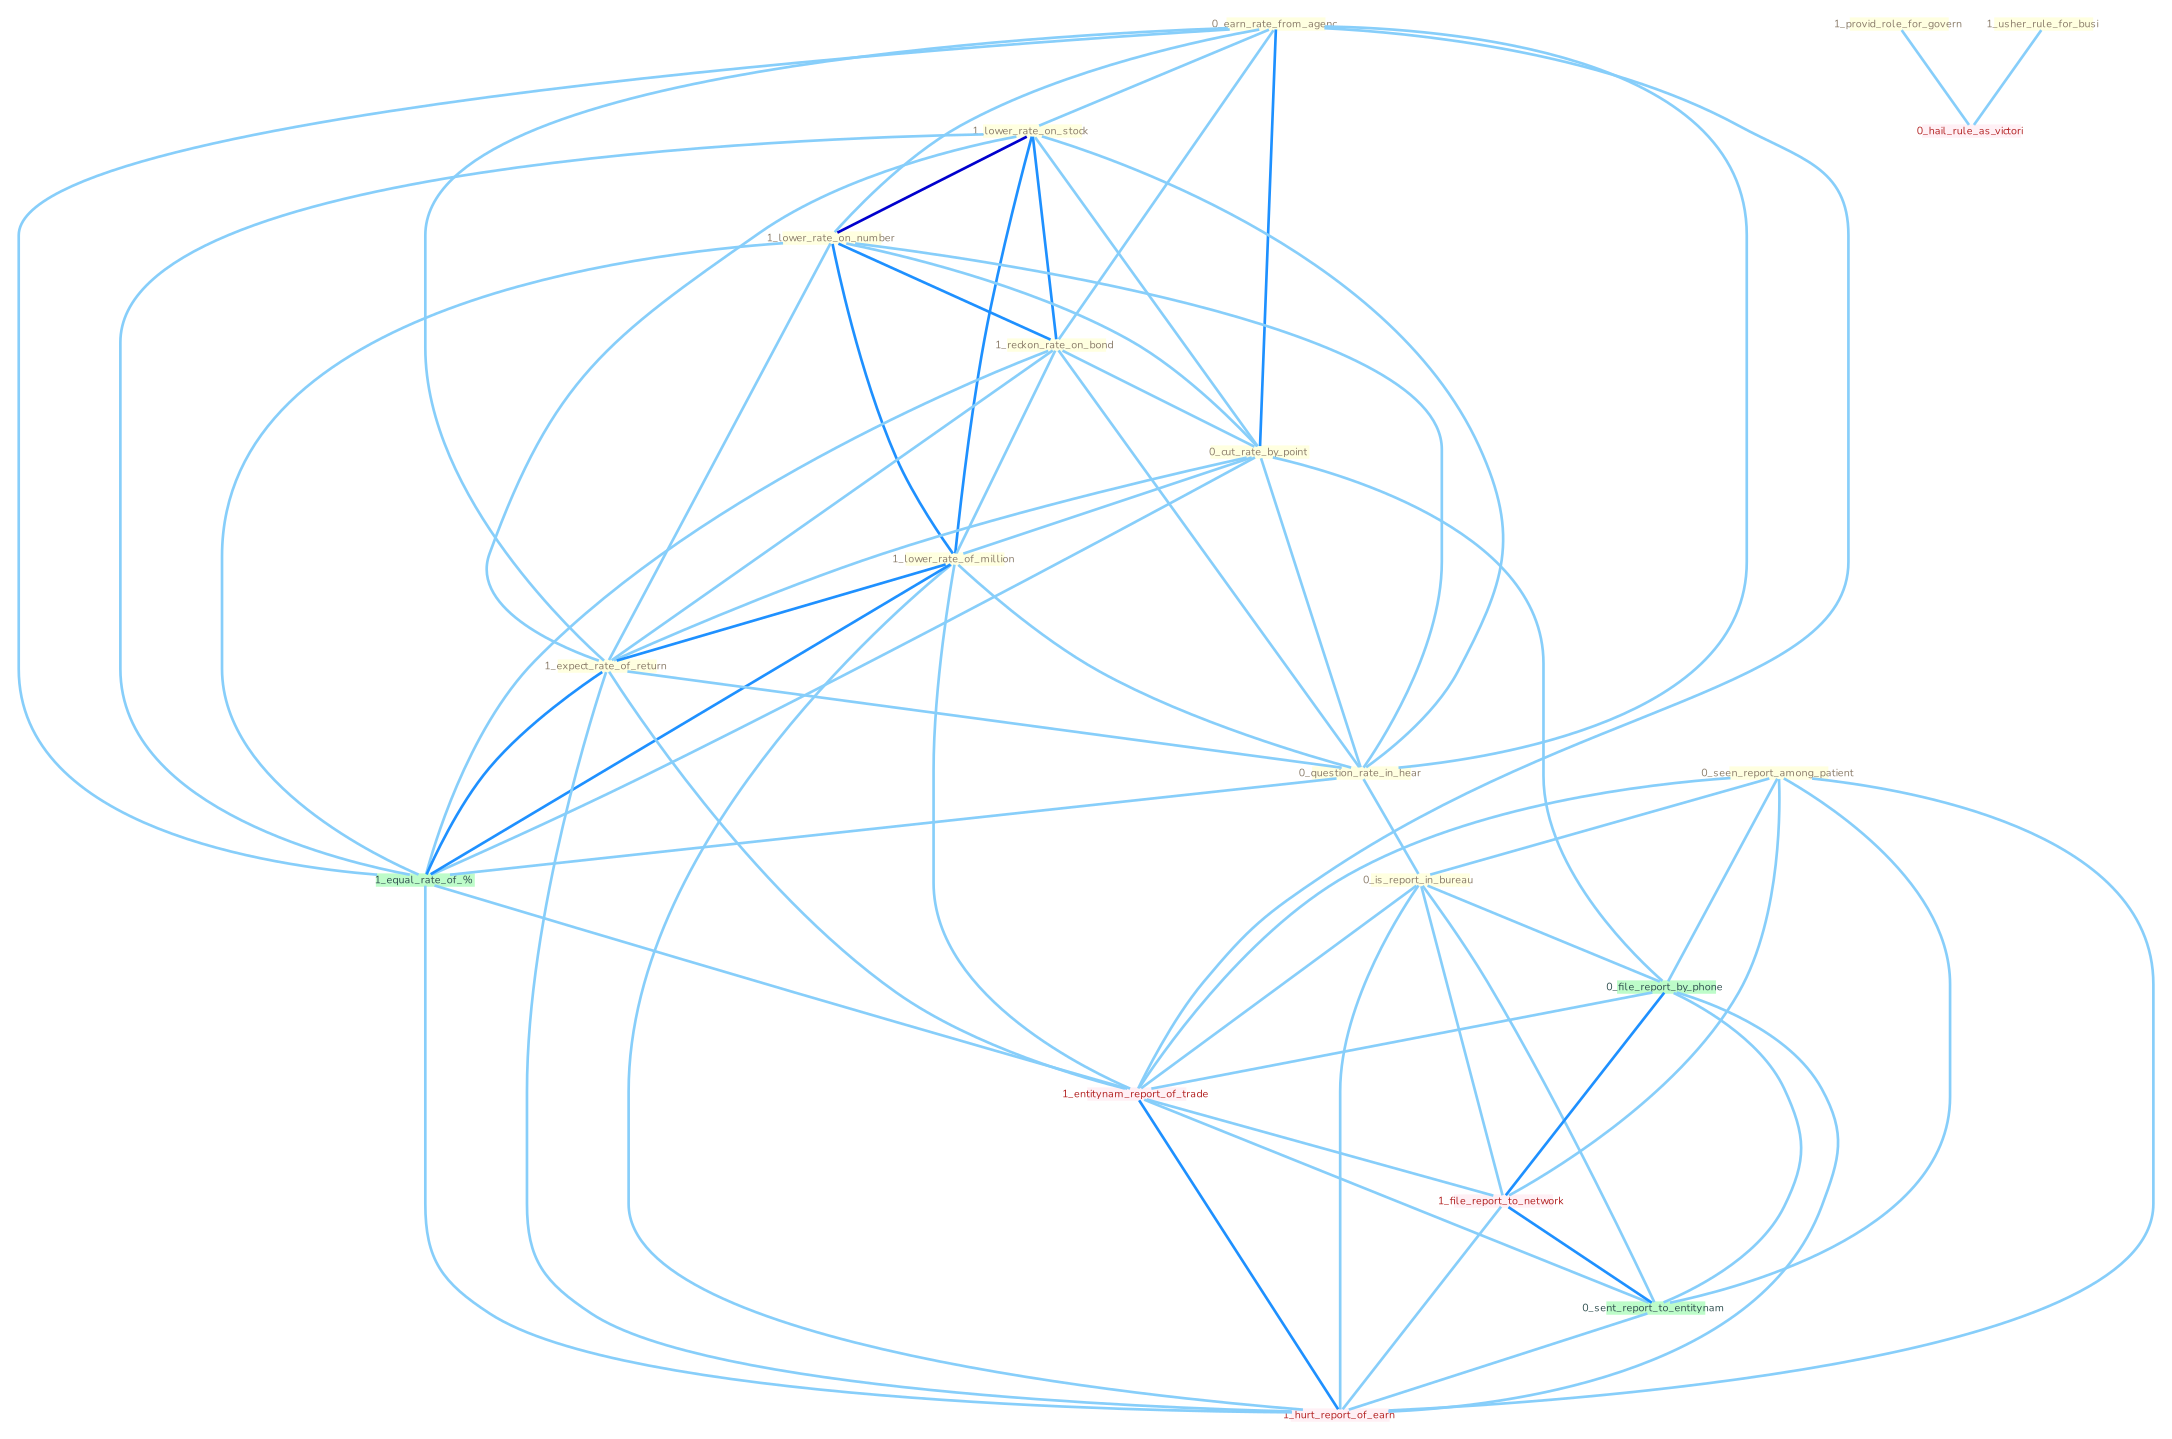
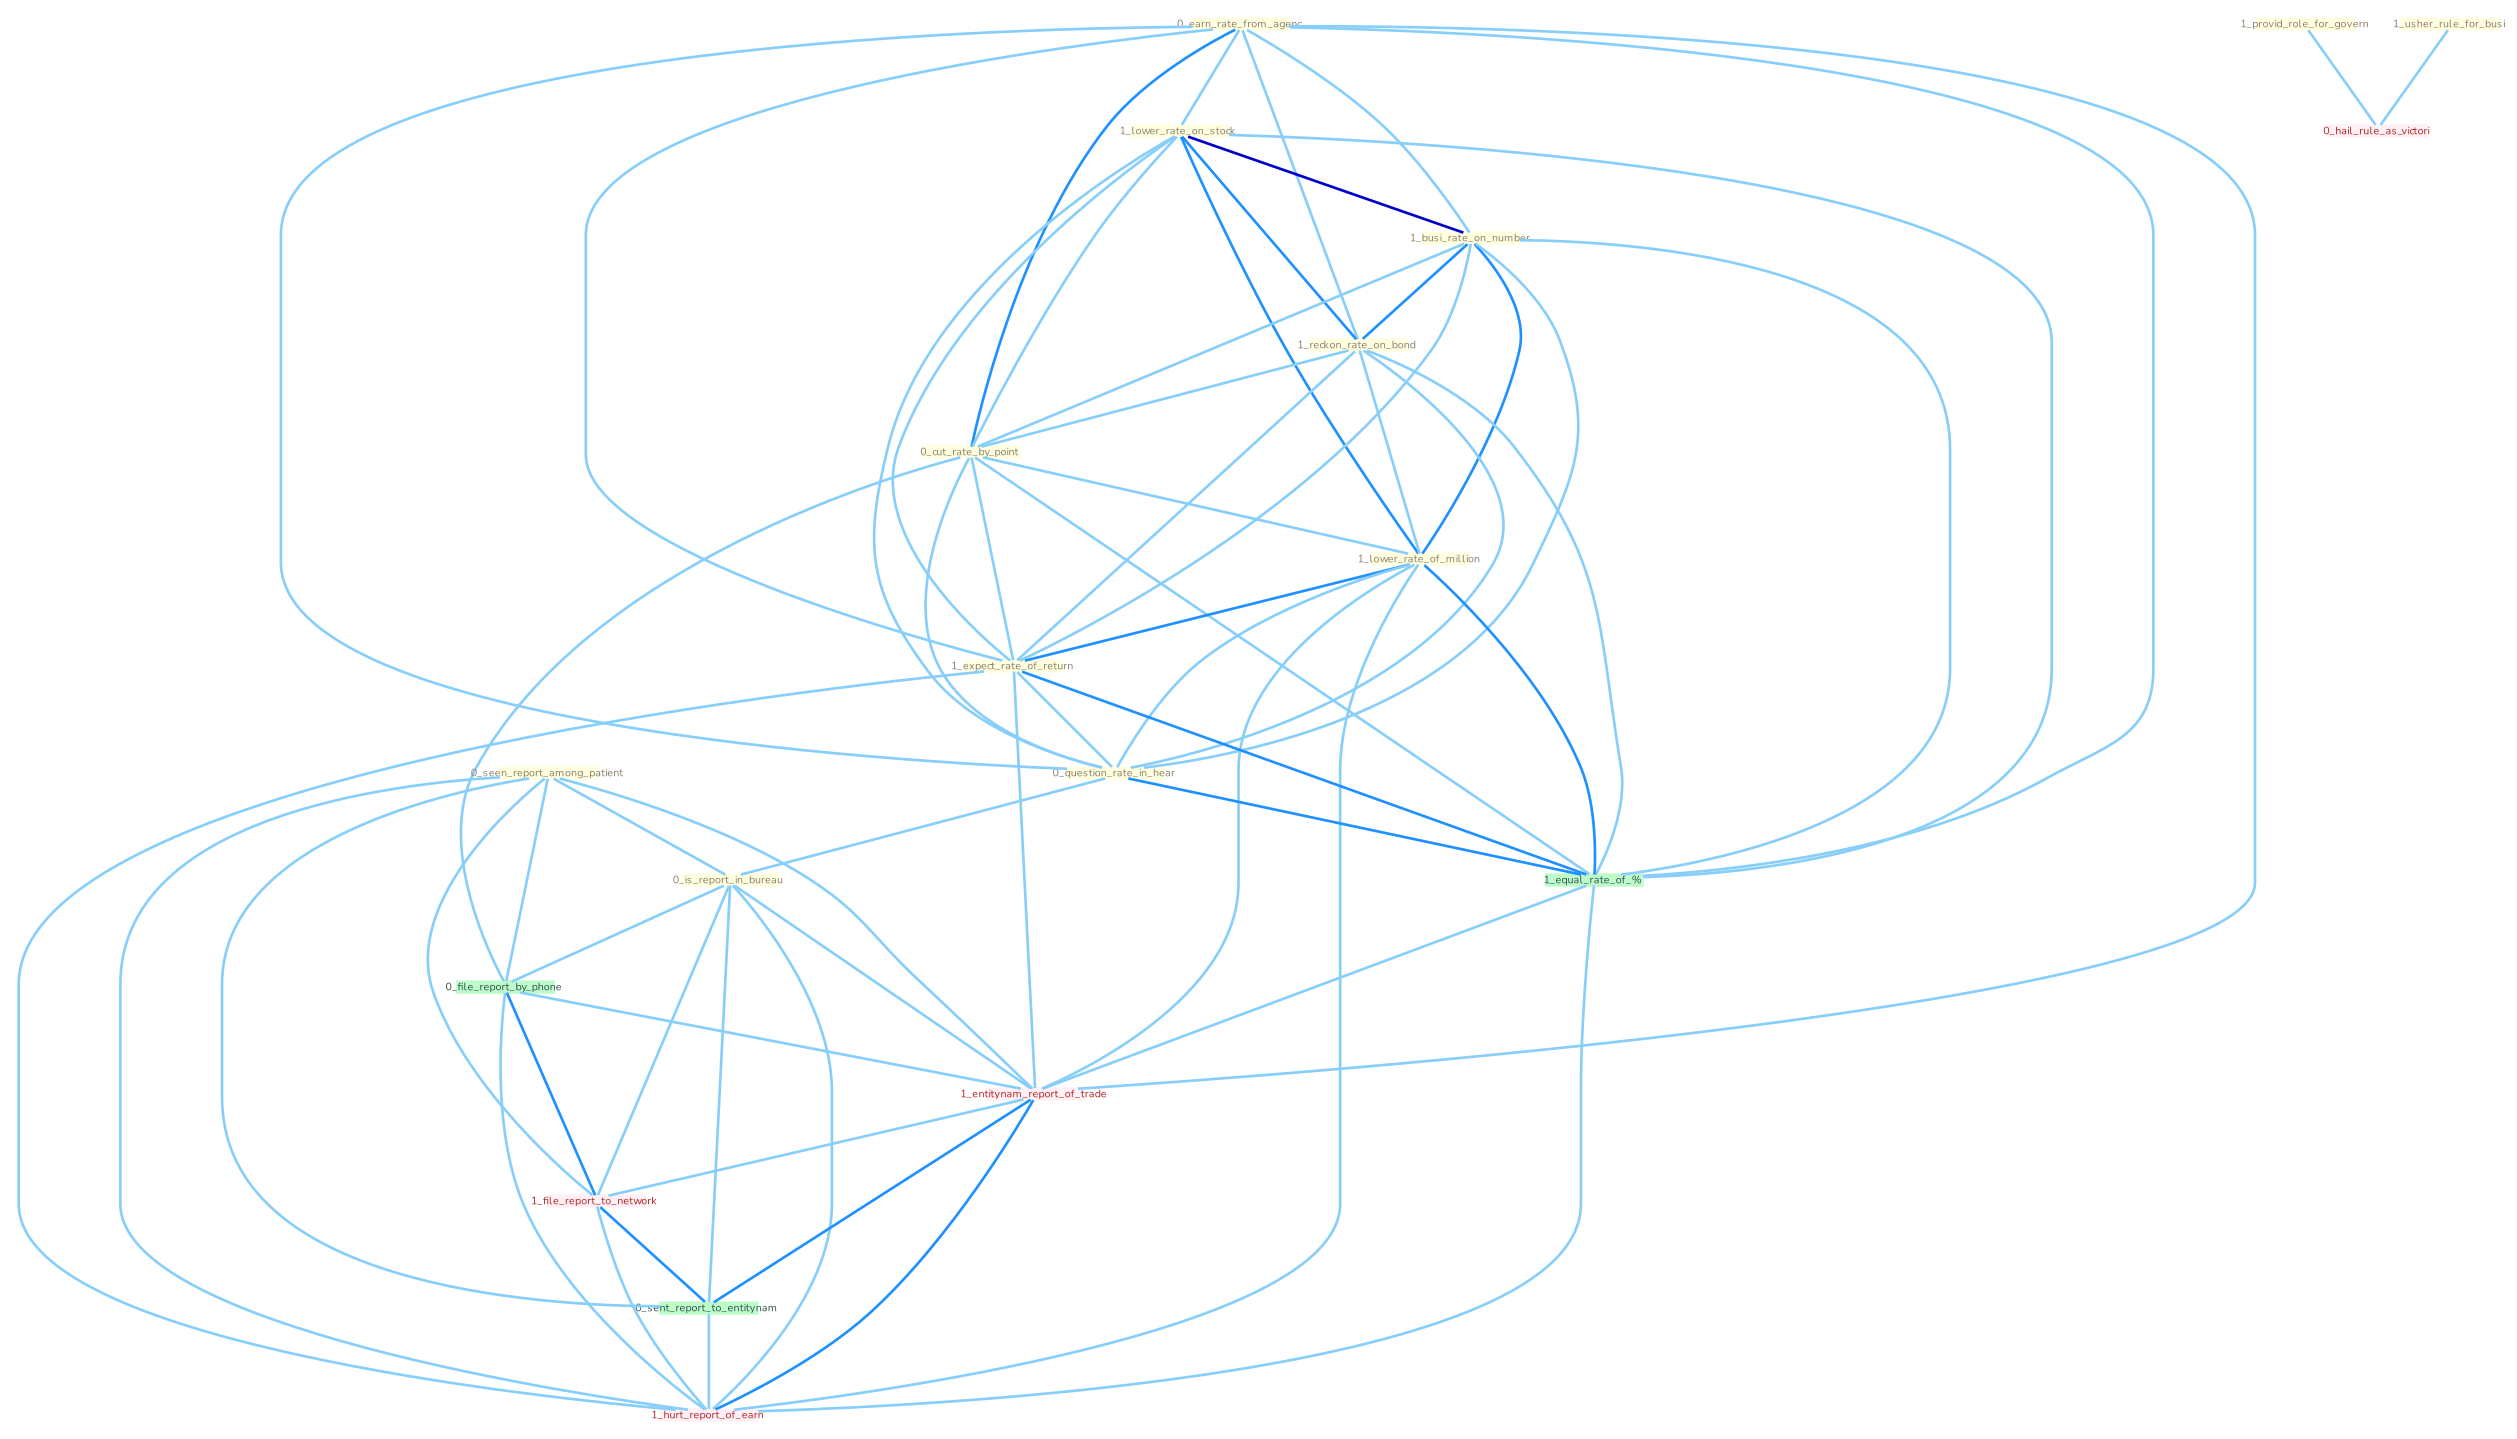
(832, 238) -> (1471, 238)
(893, 827) -> (1366, 829)
(1801, 1152) -> none
(1396, 1201) -> (872, 1201)
